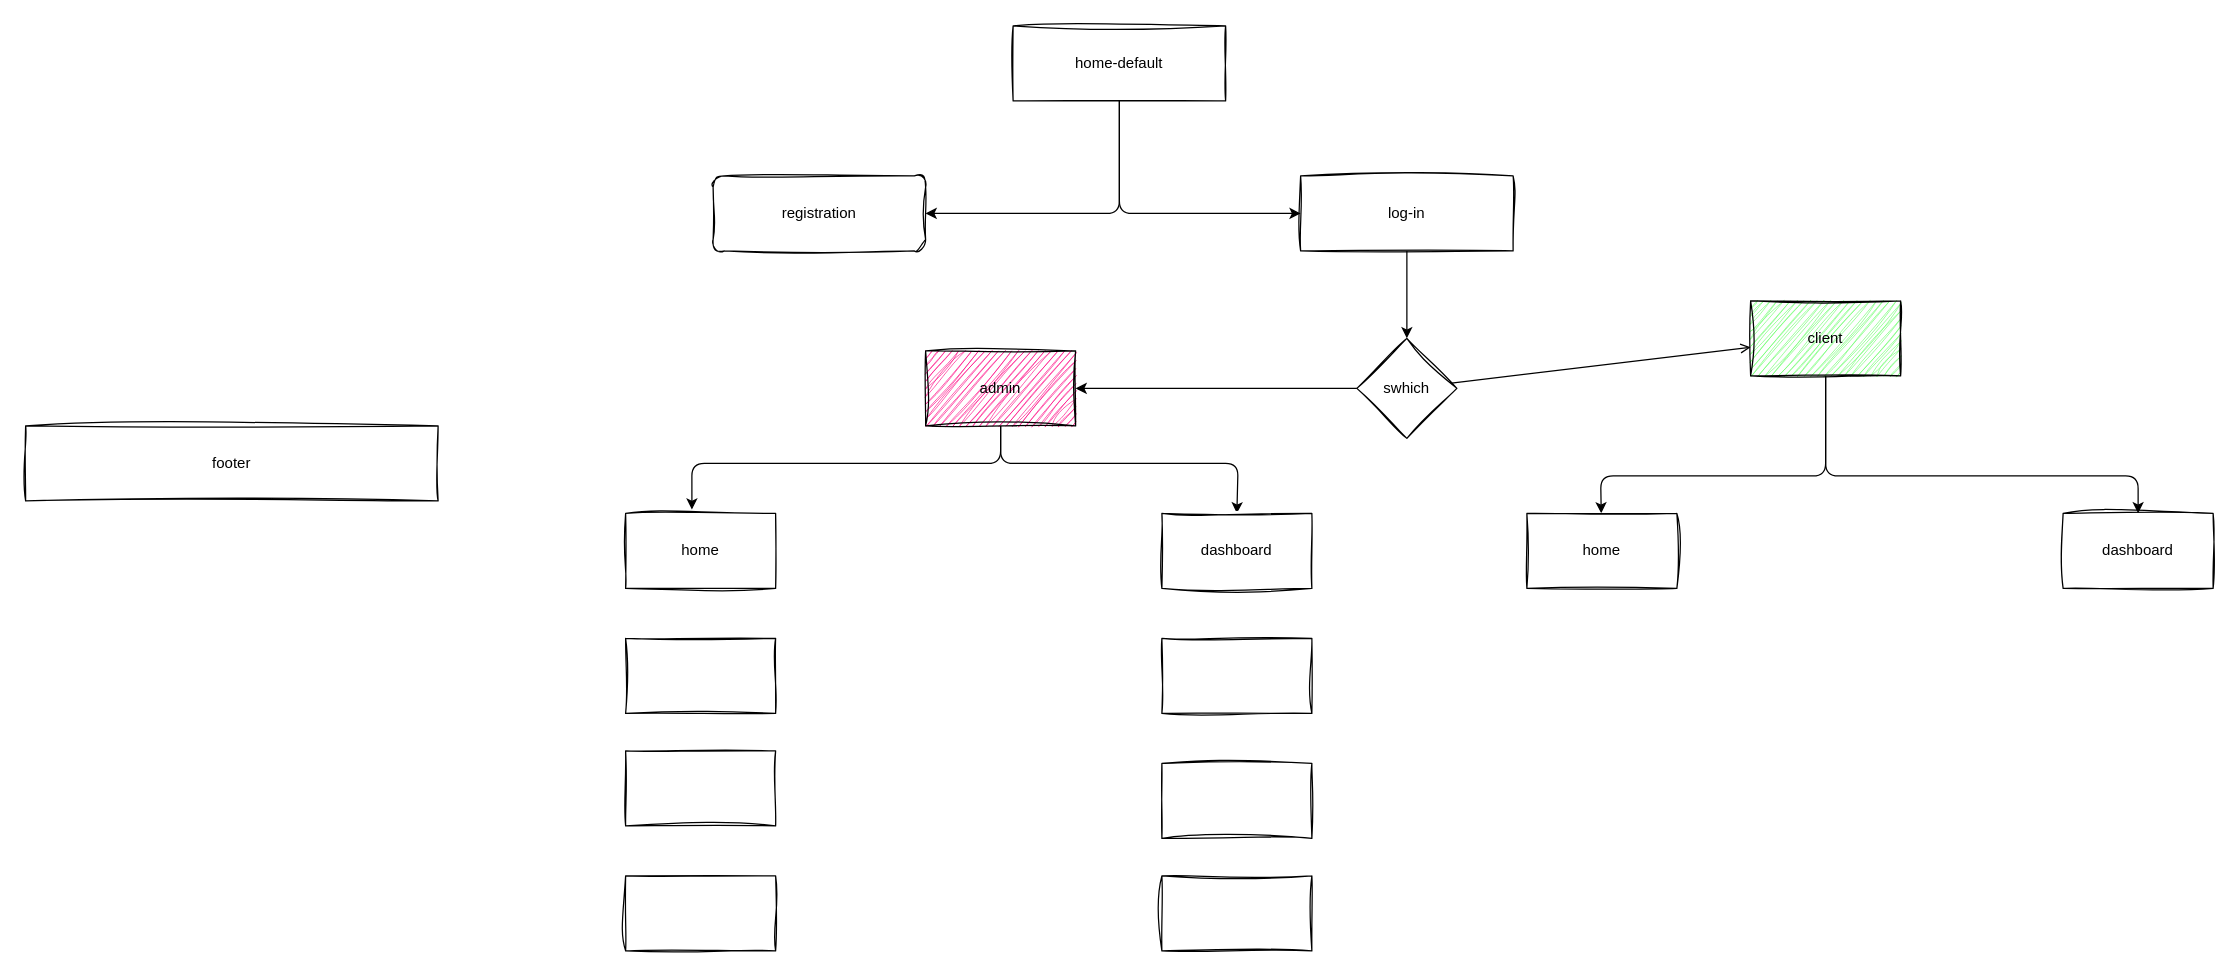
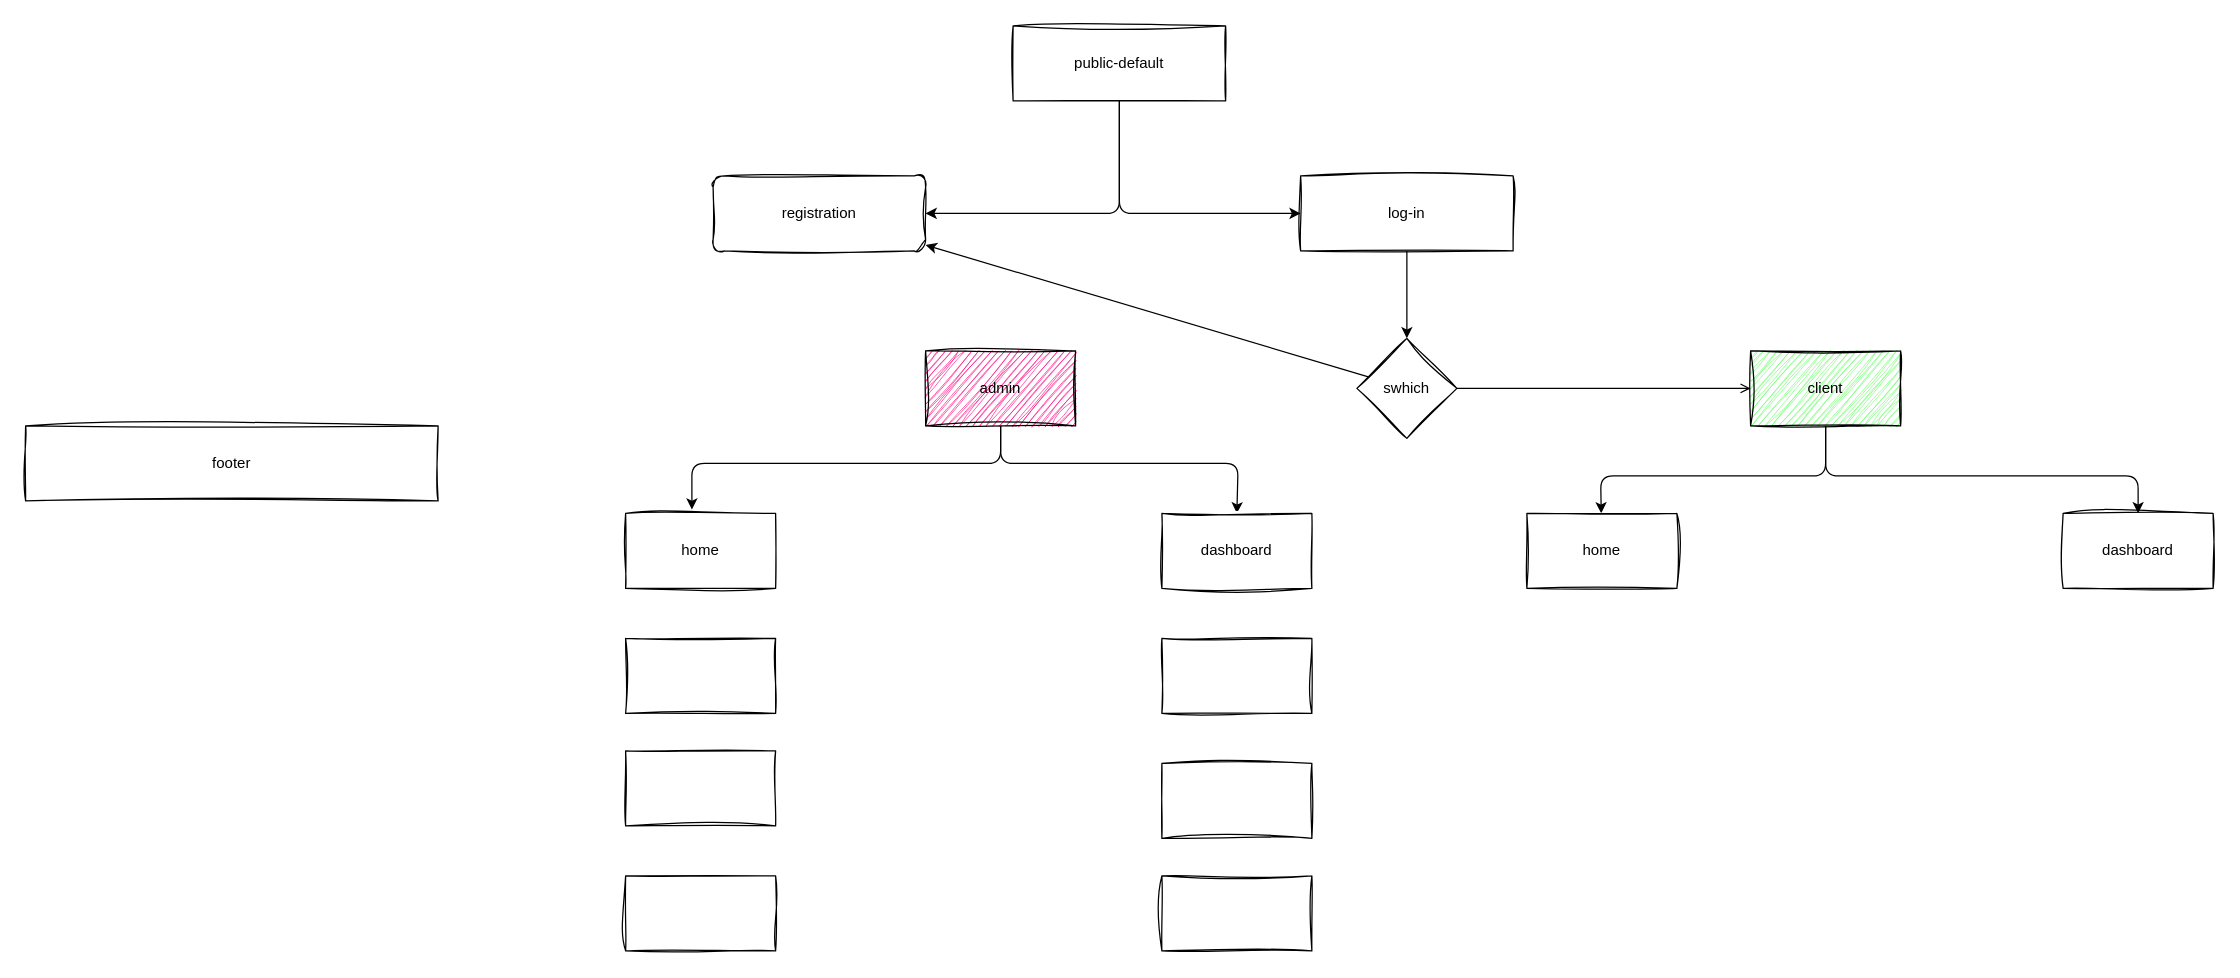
(1119, 63) -> (1119, 63)
(1826, 338) -> (1826, 388)
(1220, 388) -> (1151, 312)
